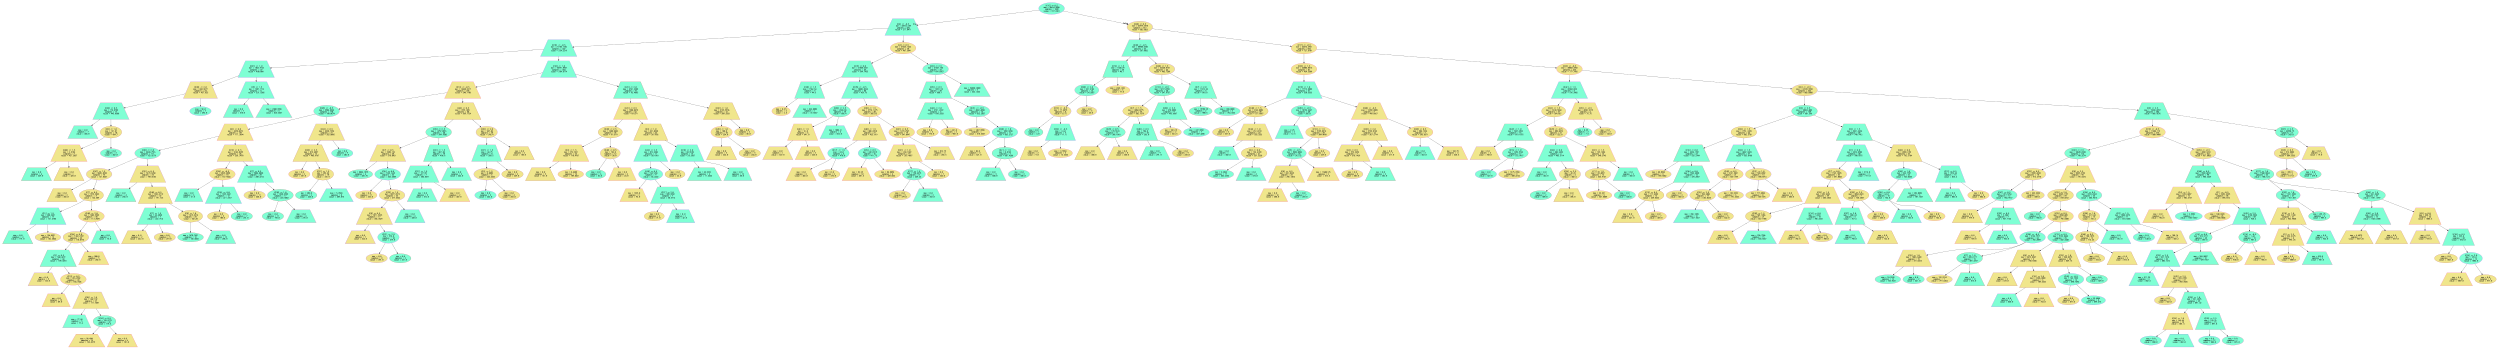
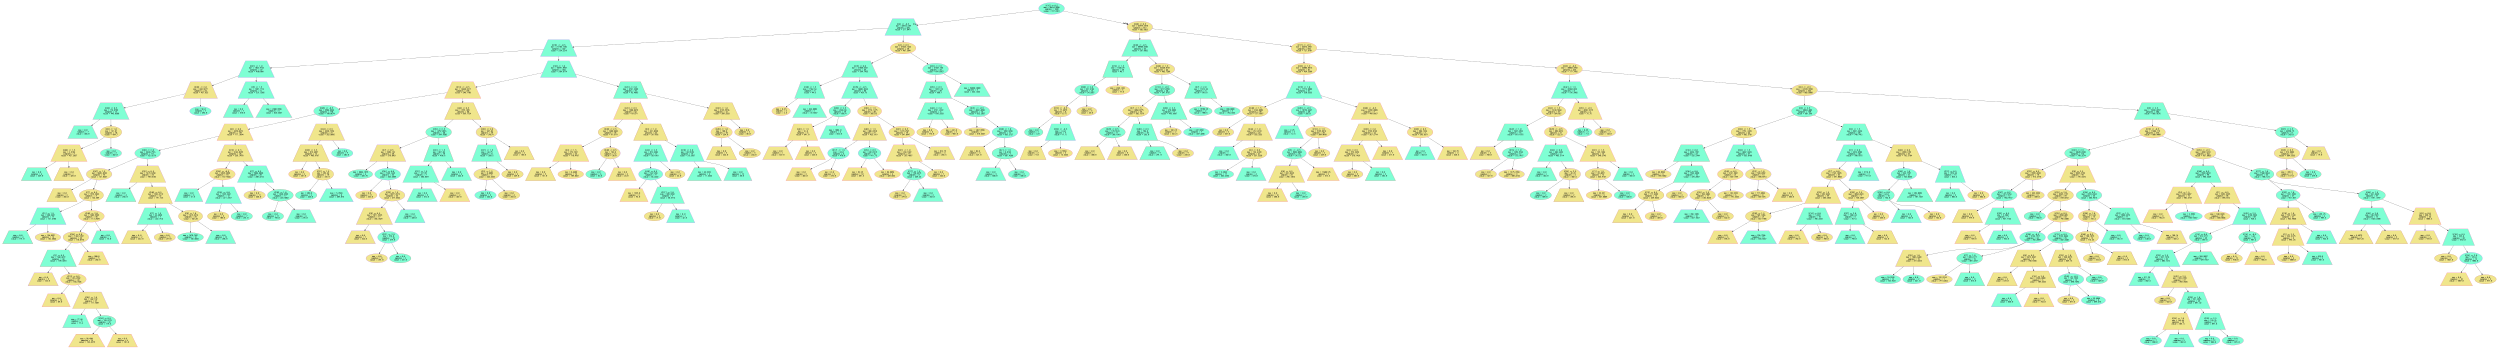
(1486, 174) -> (1486, 174)
(1569, 195) -> (1569, 195)
